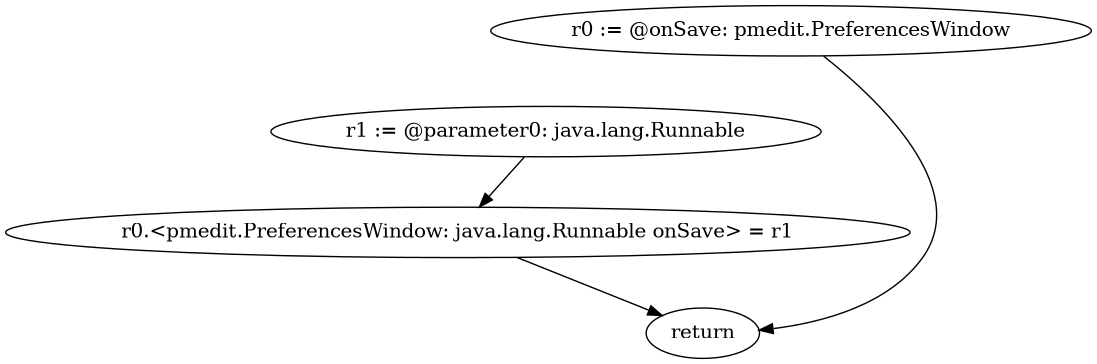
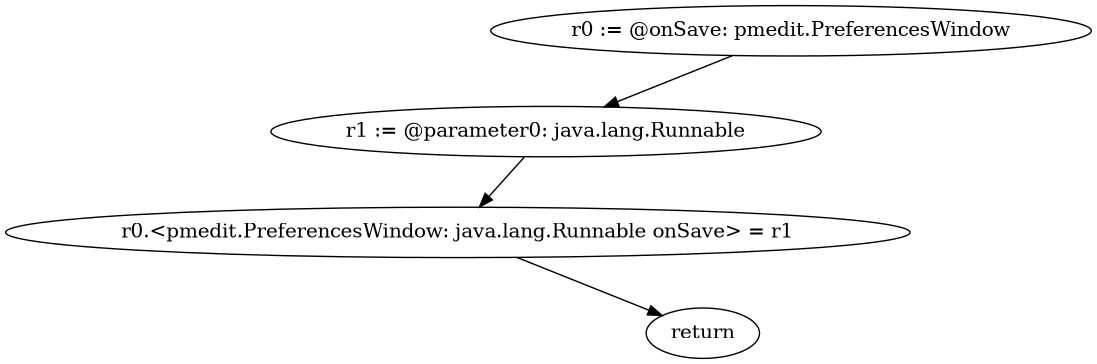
(935, 222) -> (675, 79)
